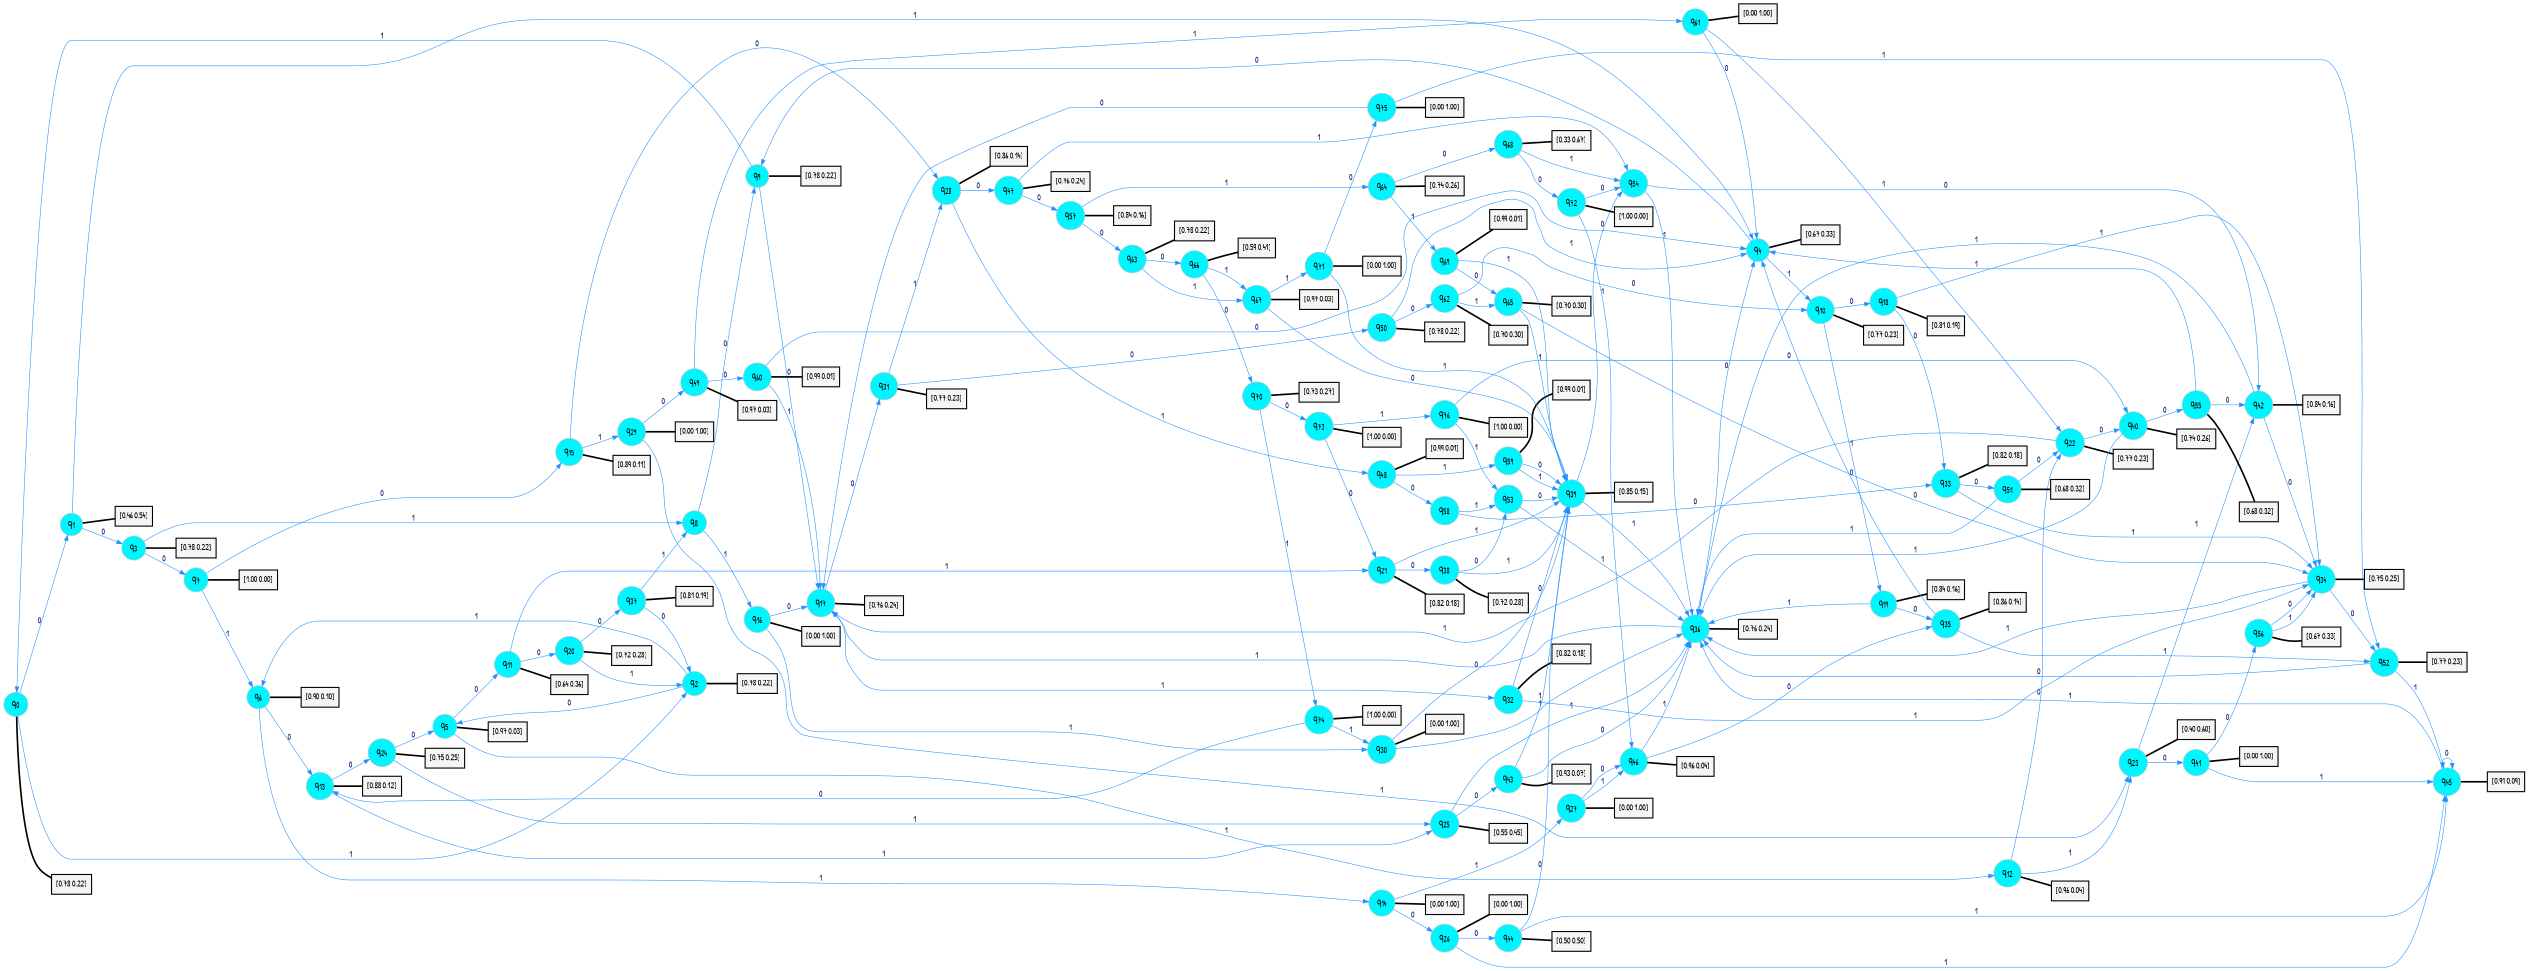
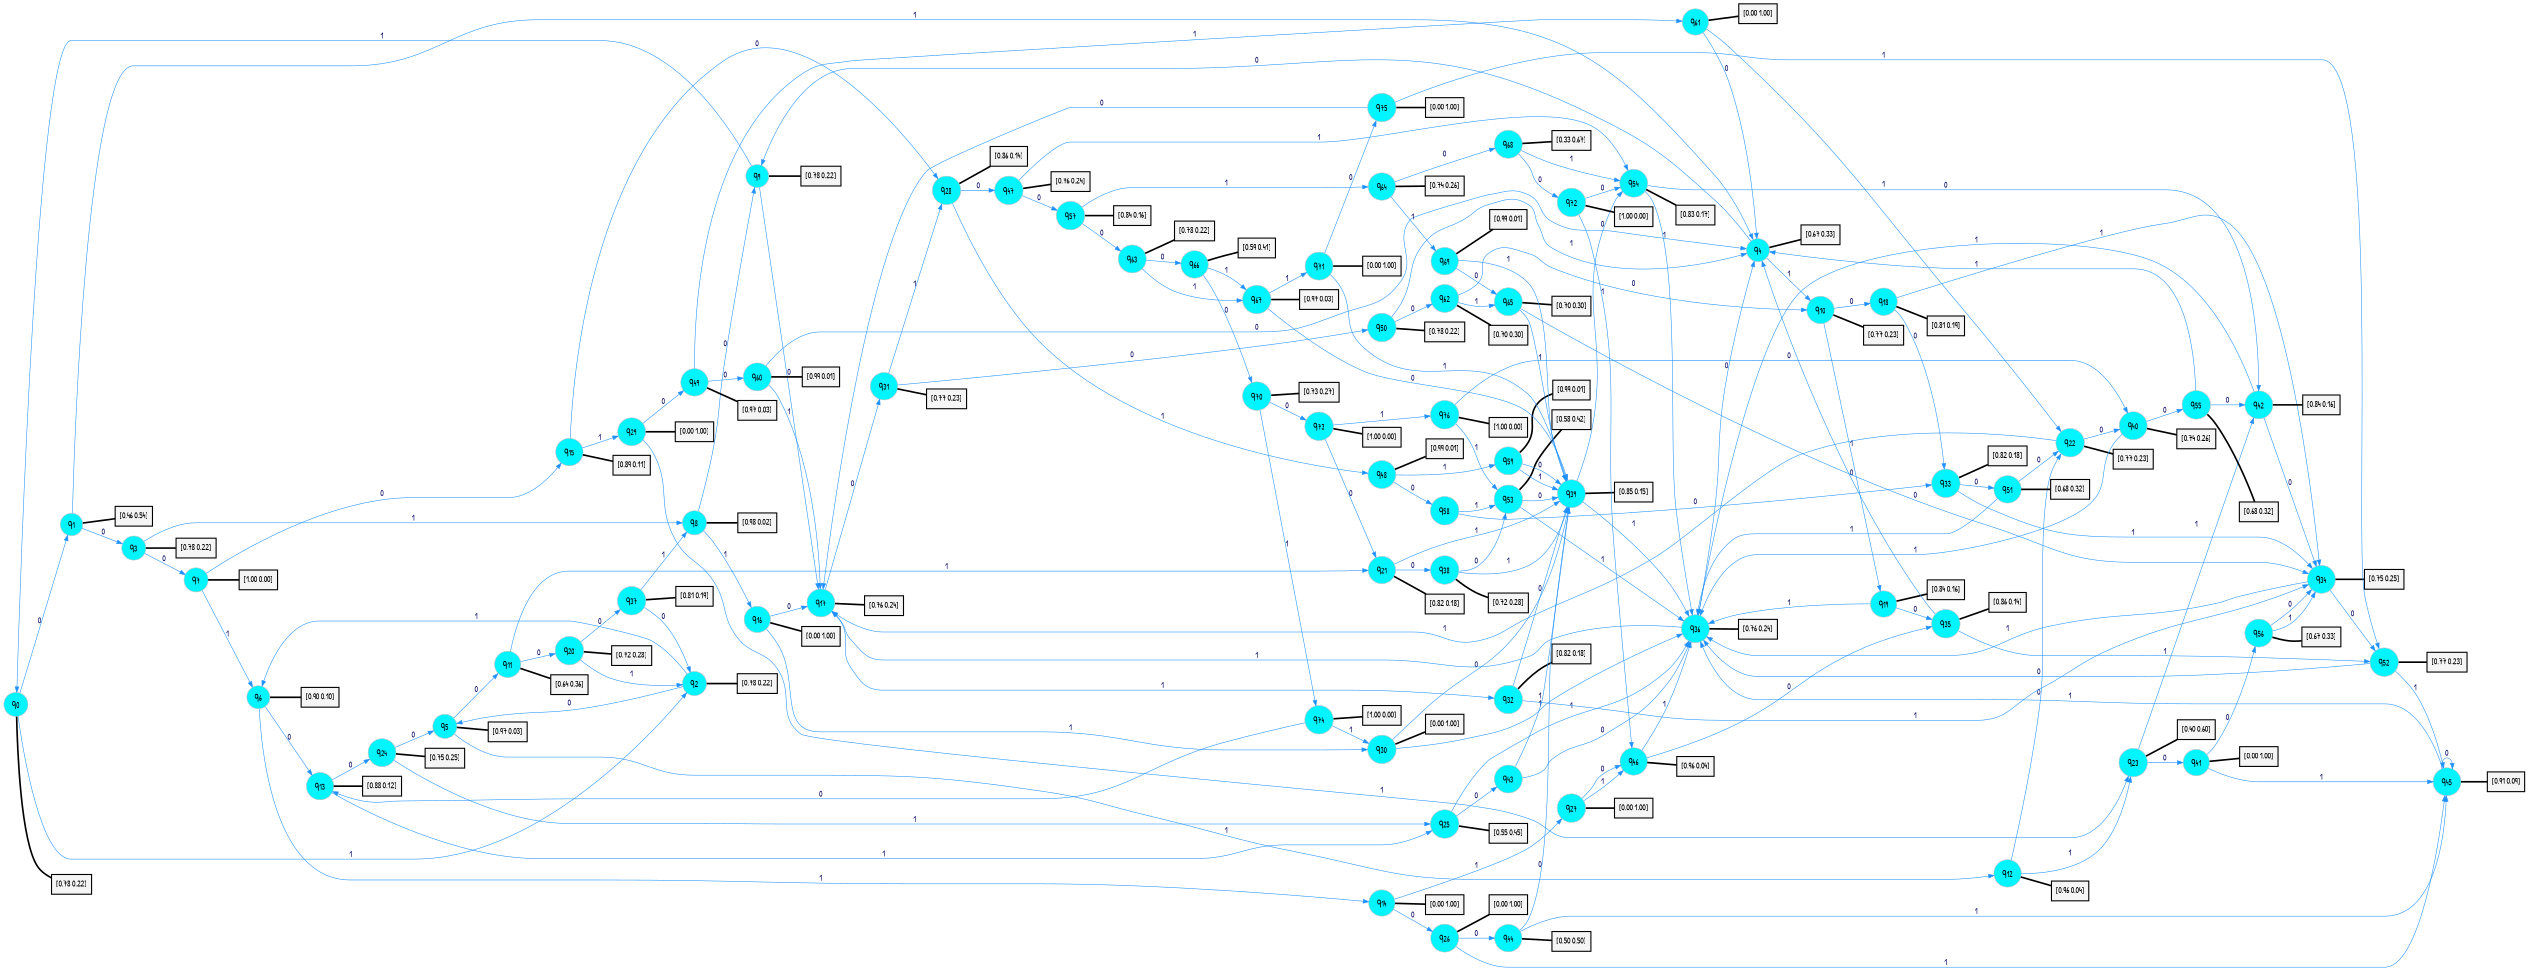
none -> (1695, 215)
none -> (1571, 420)
none -> (757, 523)
(1571, 774) -> none
